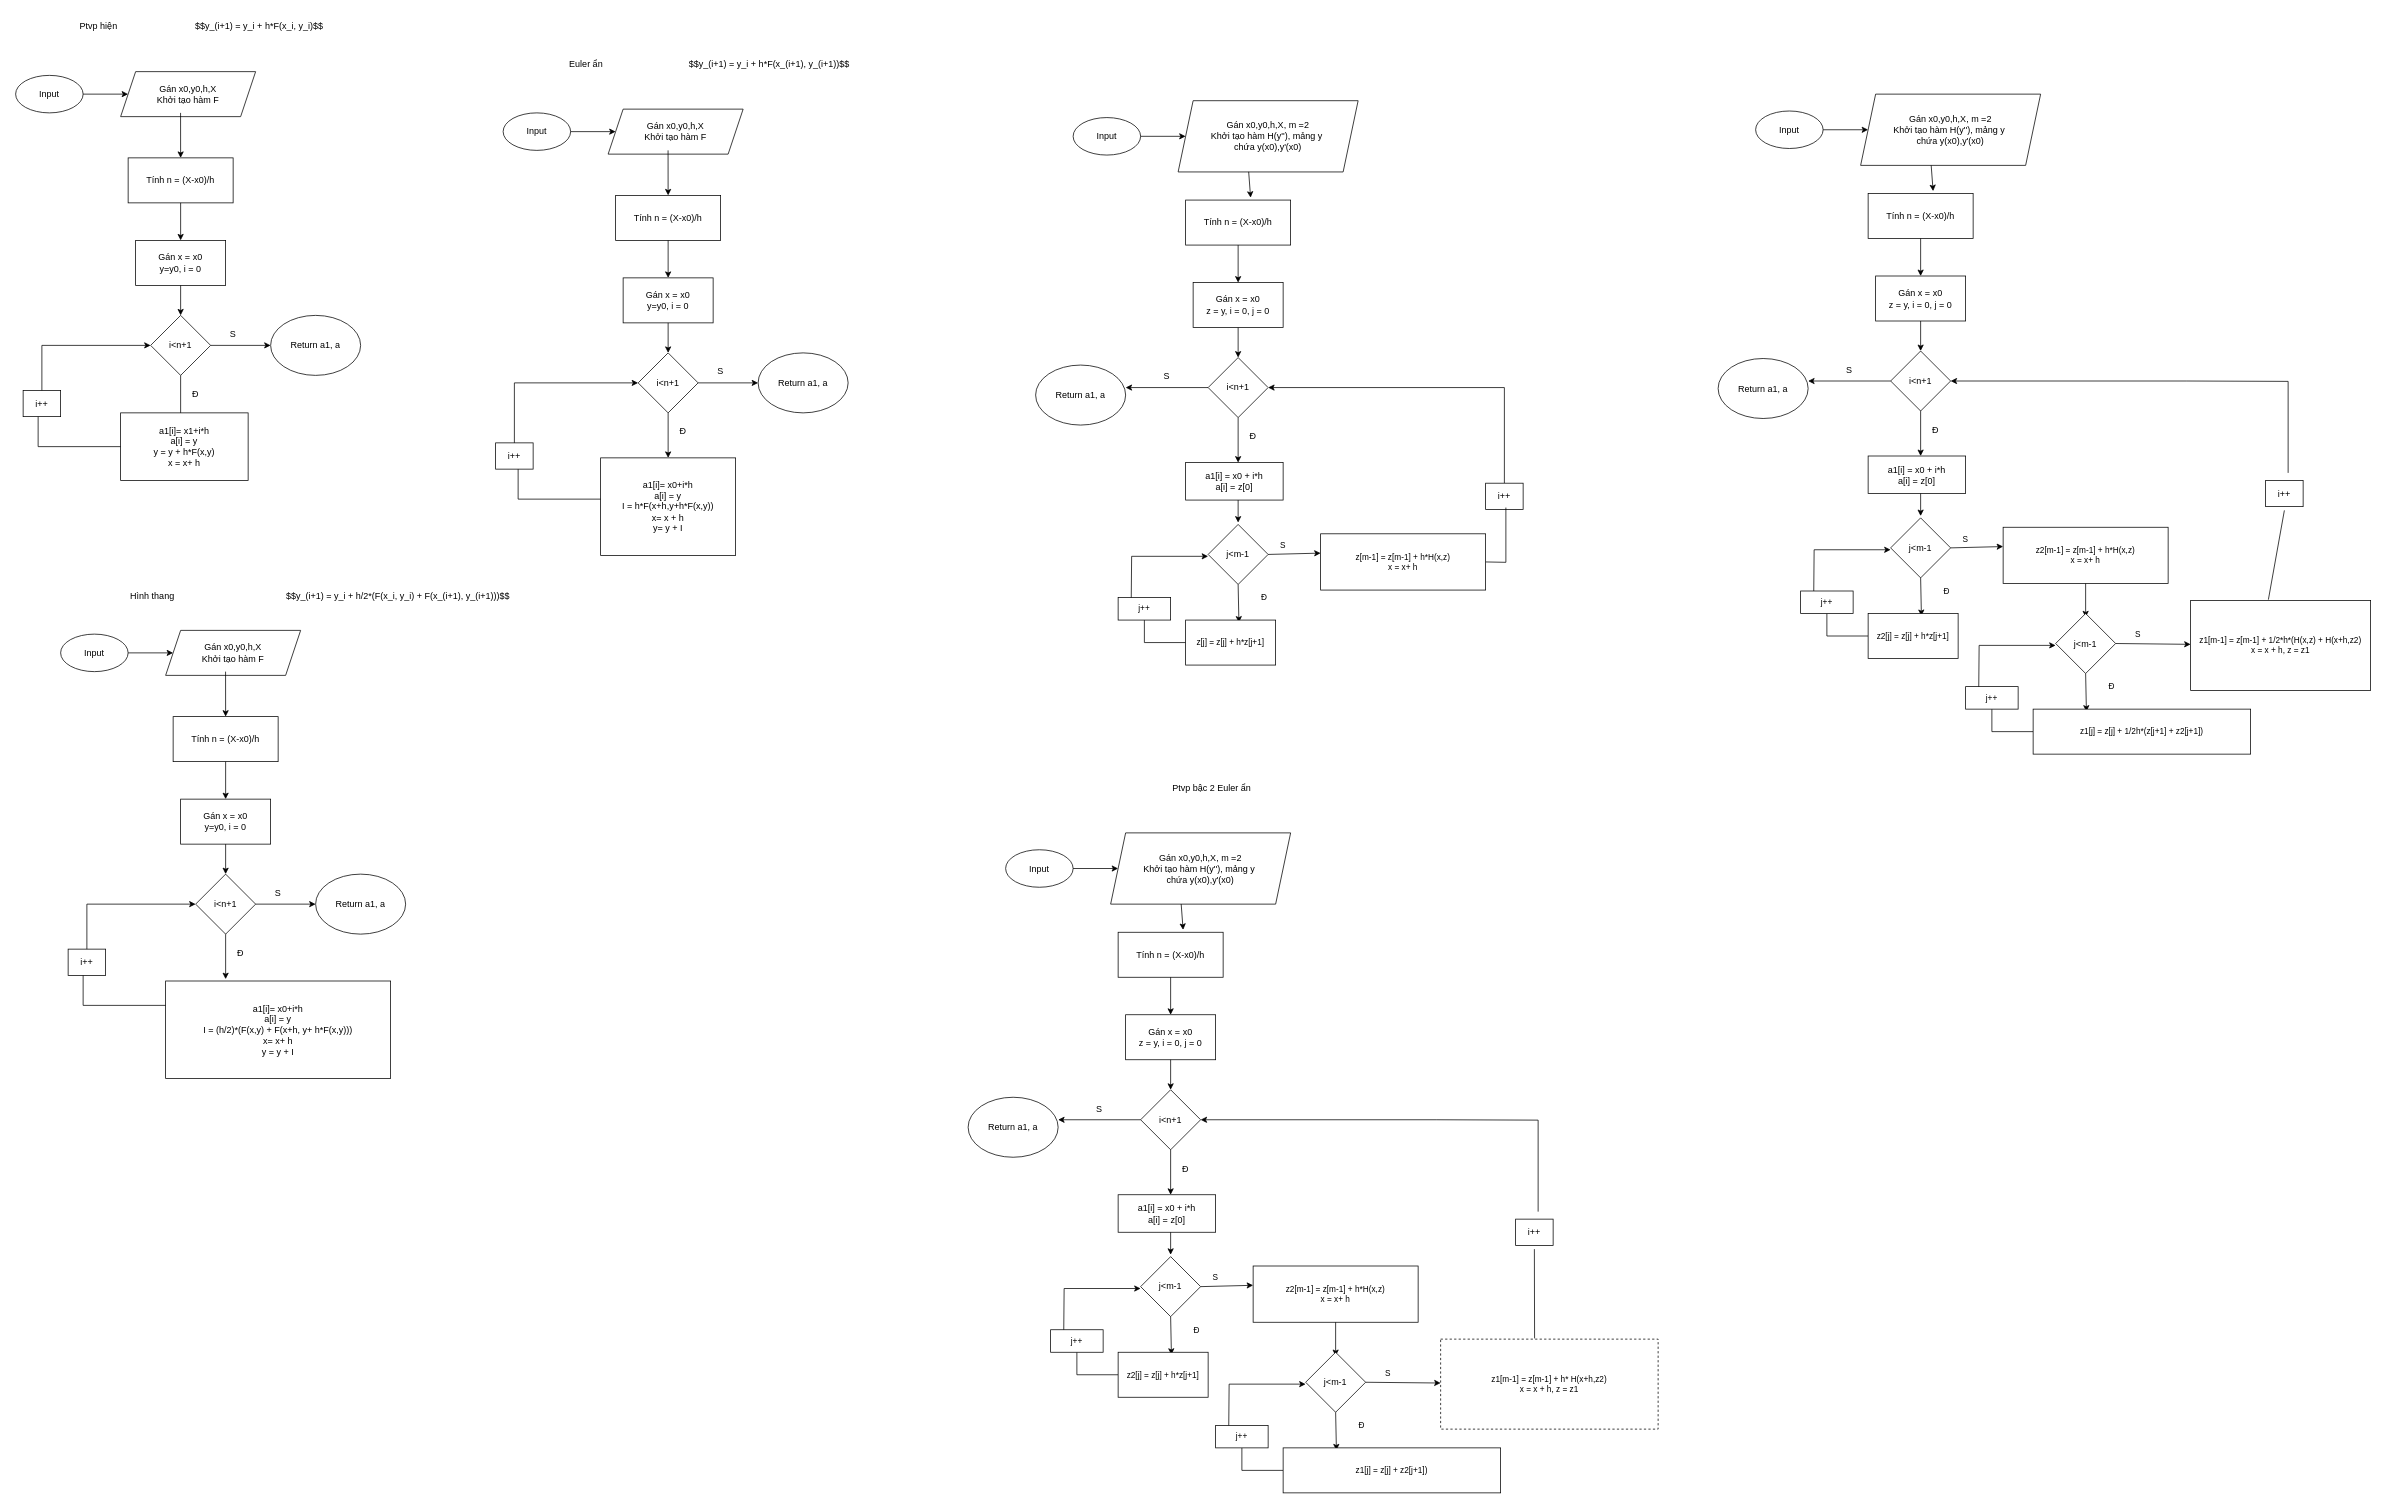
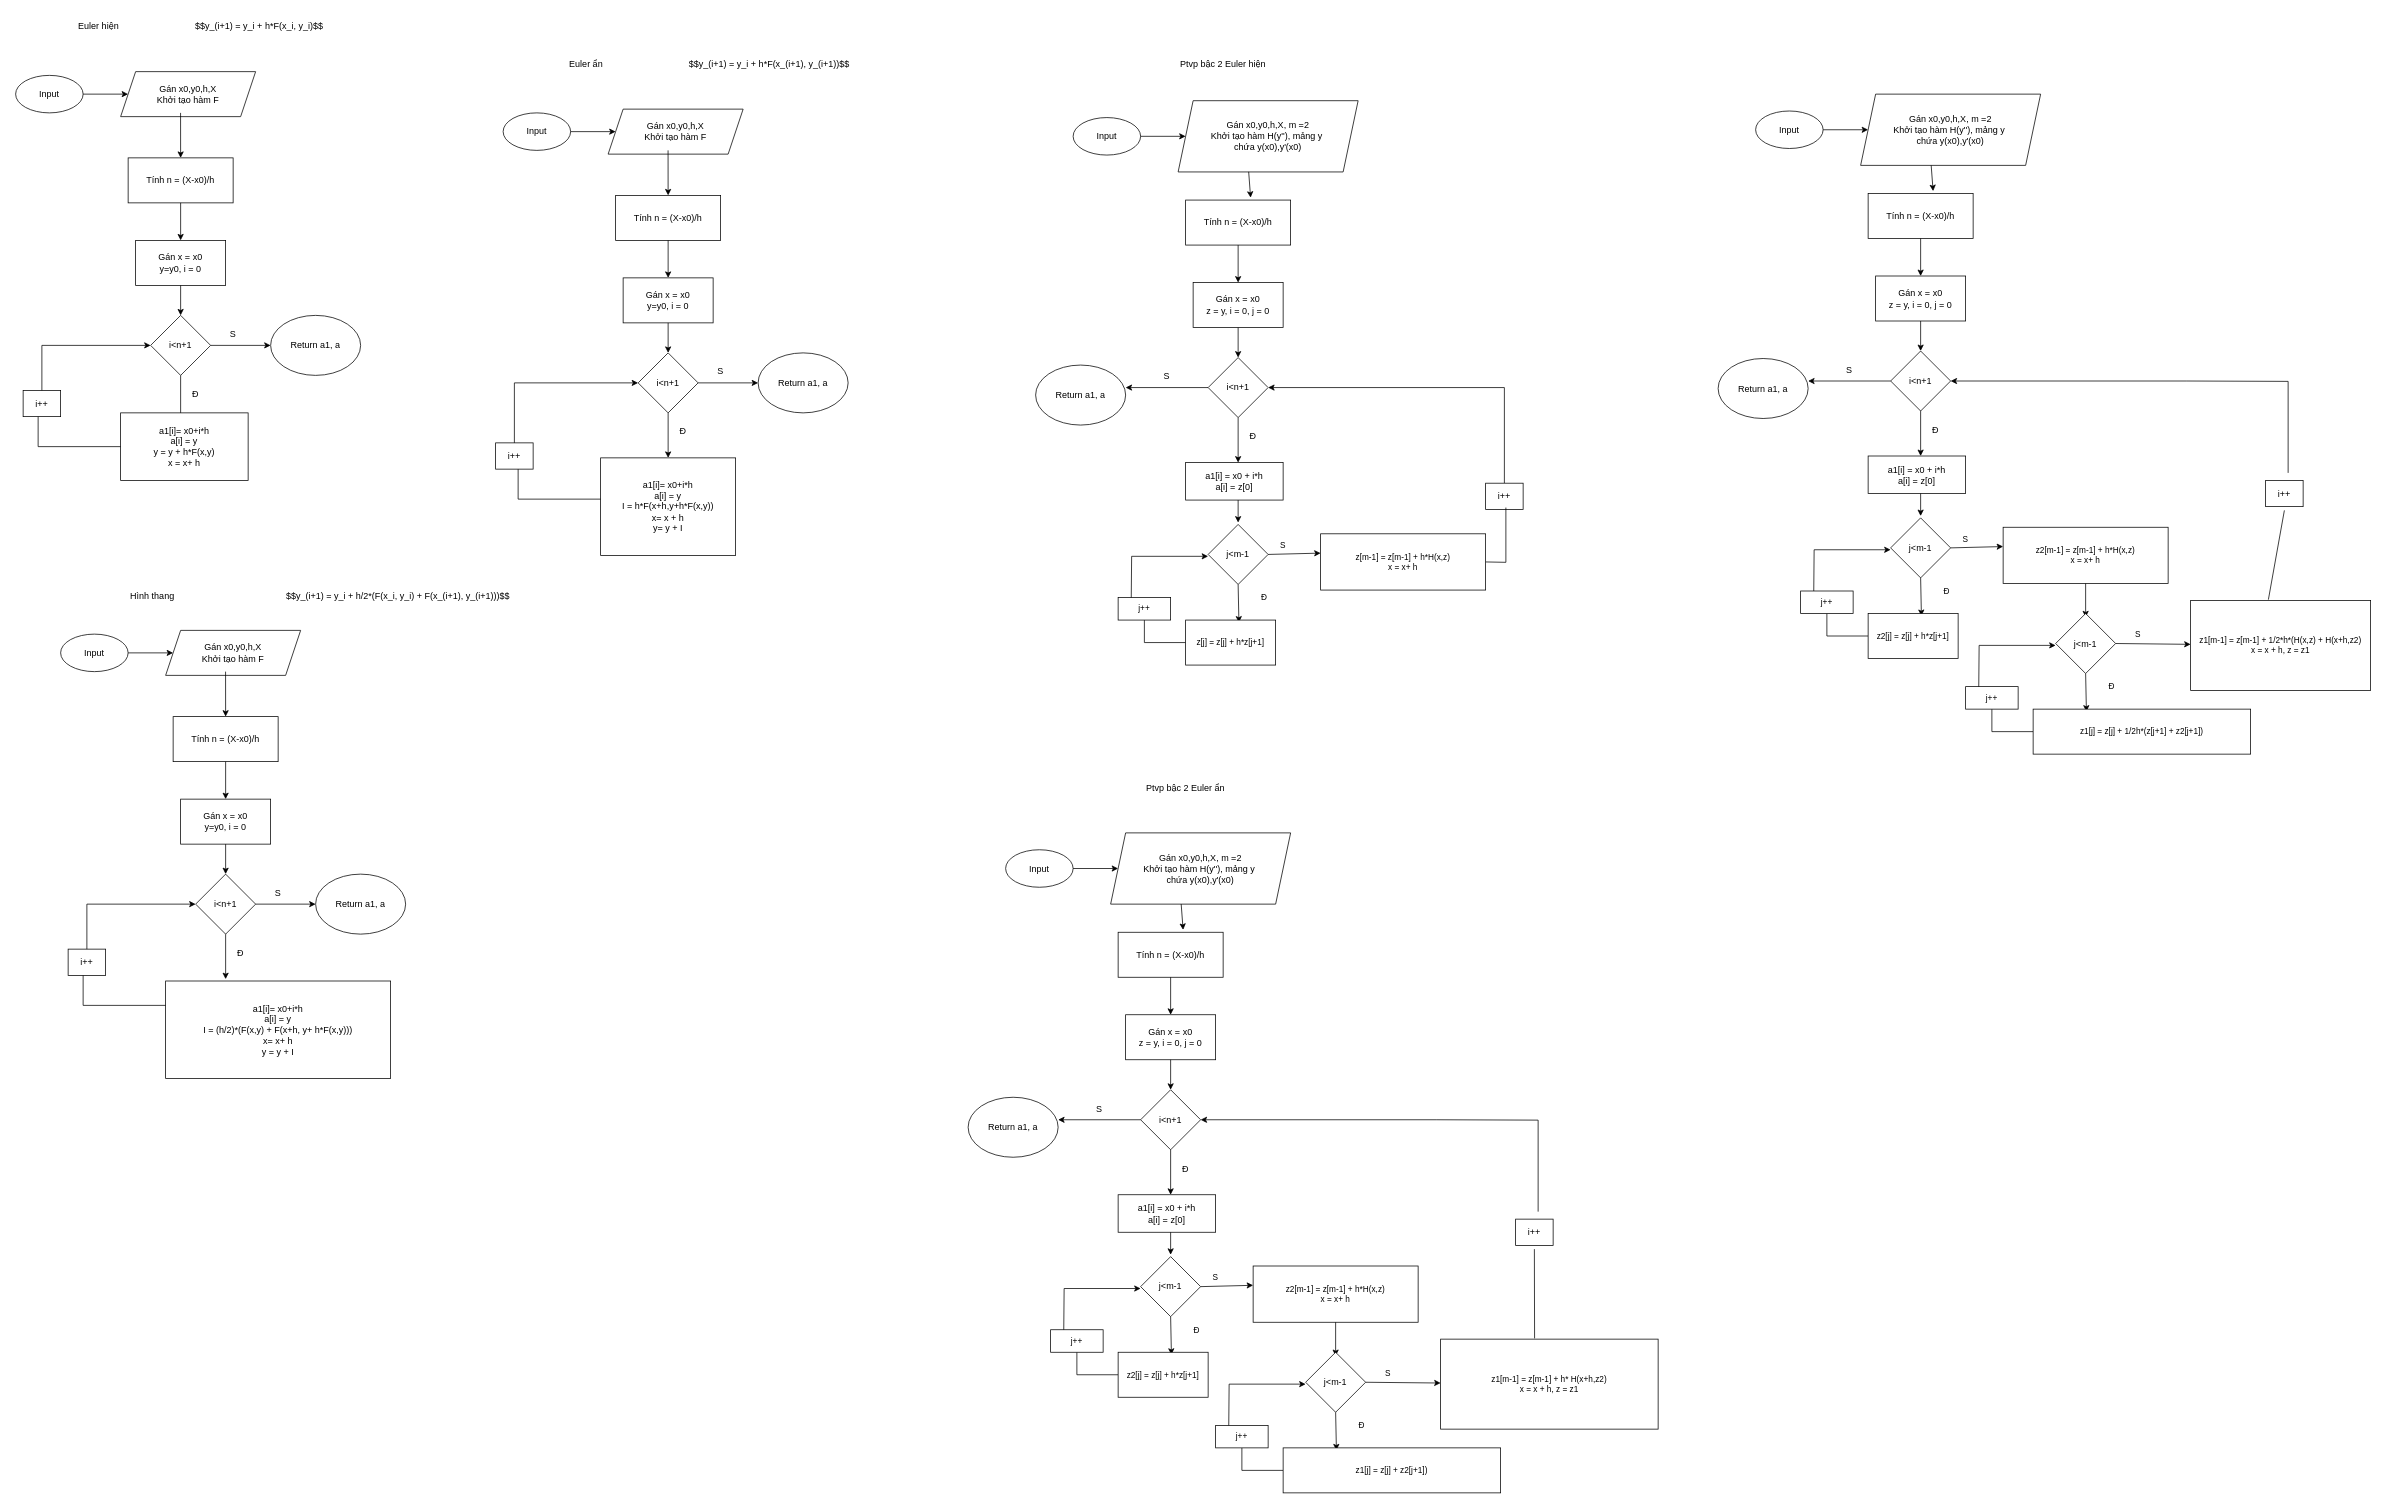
(100, 27) -> (100, 27)
none -> (1223, 64)
(184, 447) -> (184, 447)
(1212, 788) -> (1185, 788)
(1549, 1384) -> (1549, 1384)
